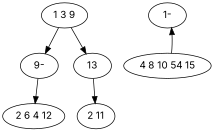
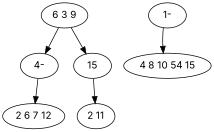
(65, 15) -> (65, 15)
(172, 44) -> (163, 37)
(39, 66) -> (39, 66)
(93, 66) -> (93, 66)
(34, 116) -> (34, 116)
